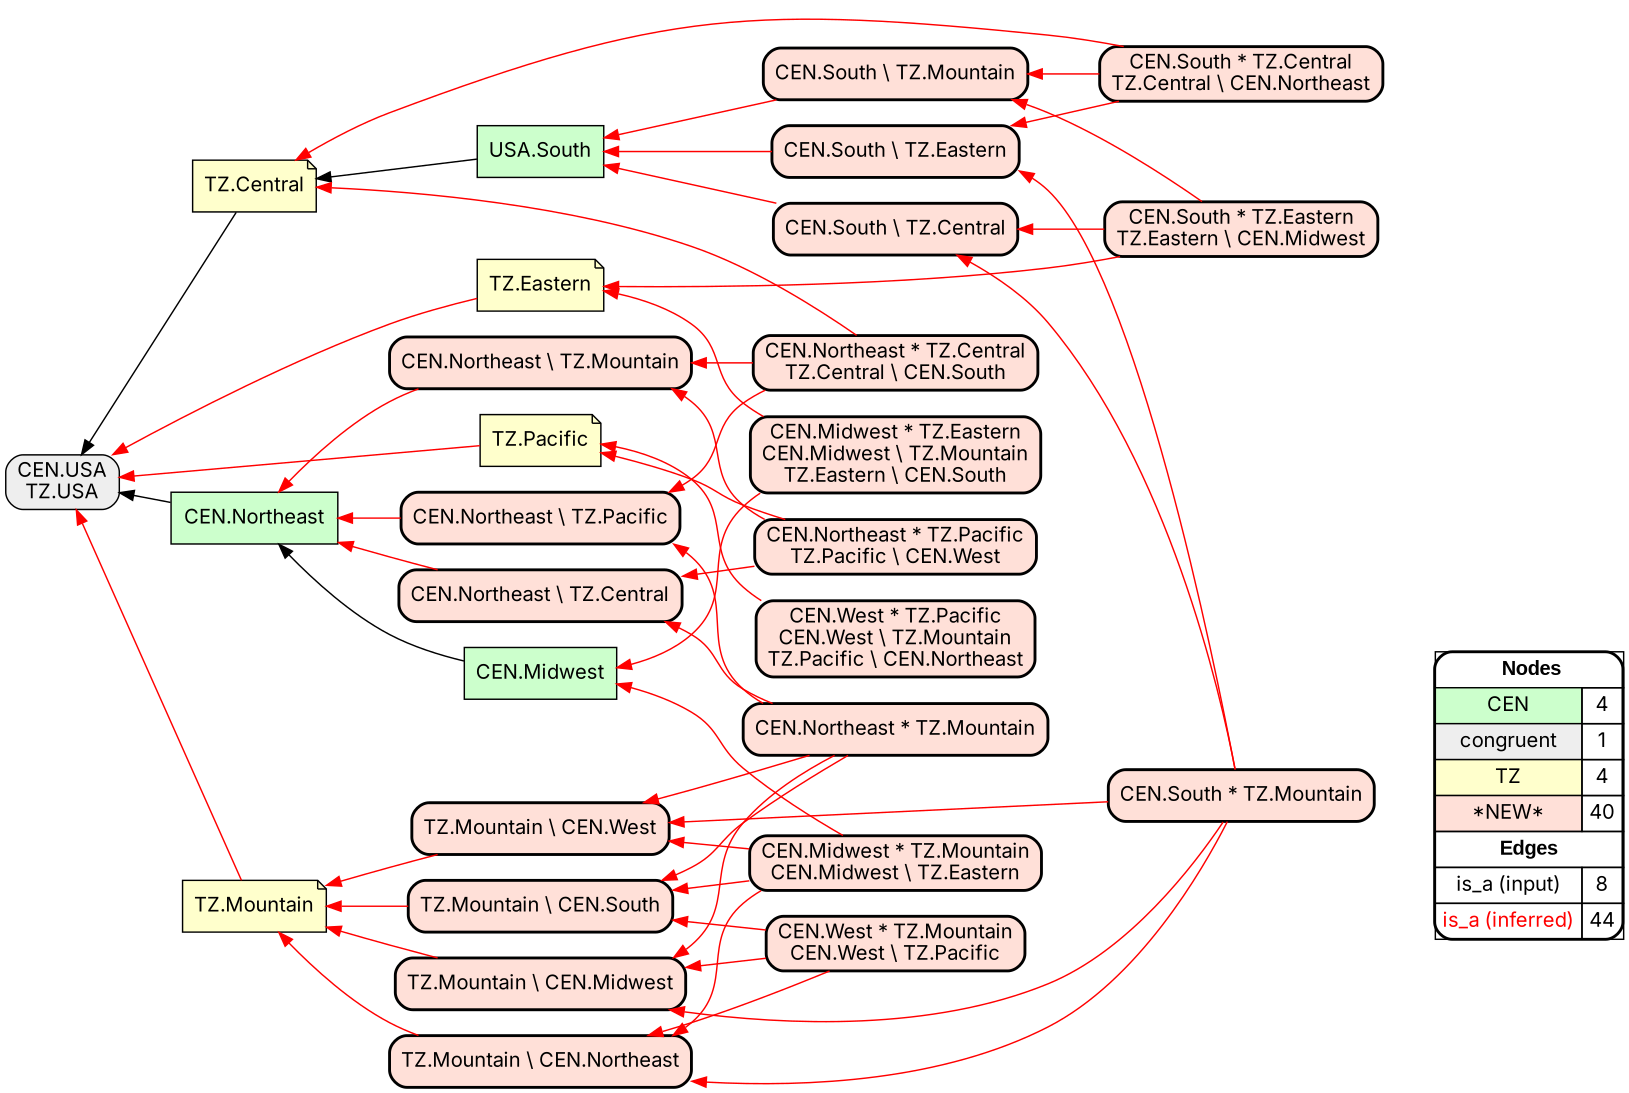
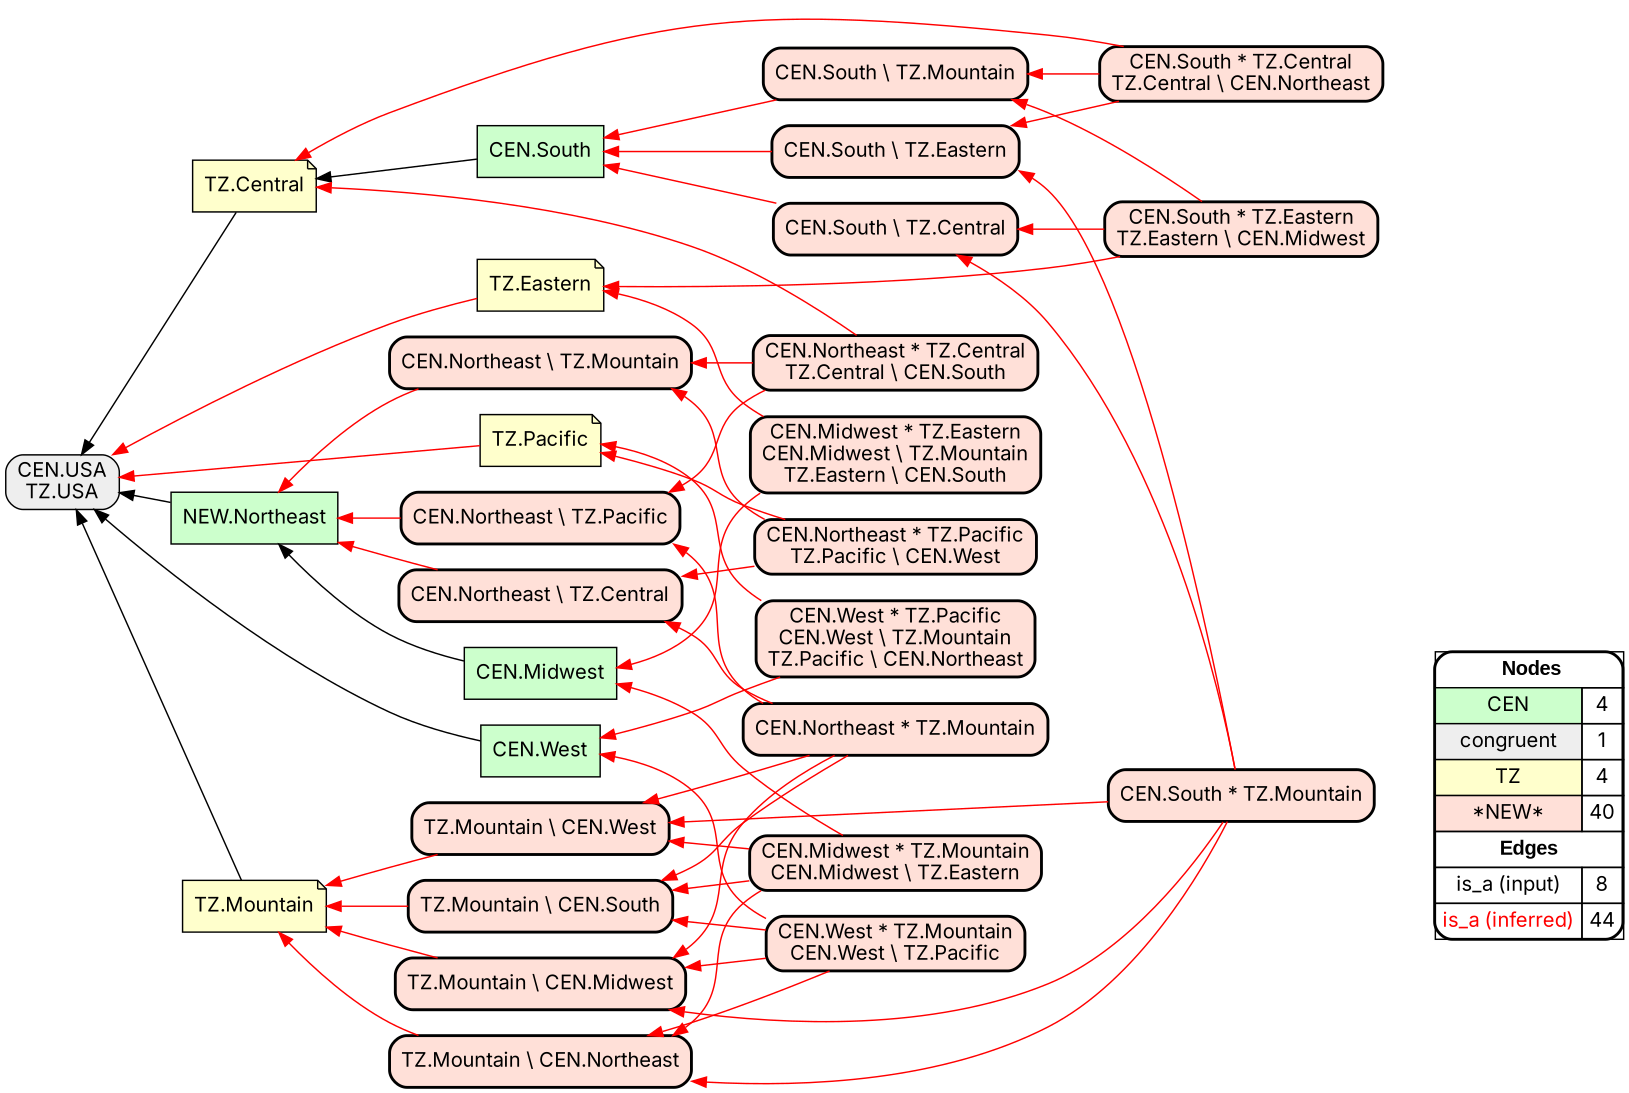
(540, 152) -> (540, 152)
(254, 518) -> (254, 518)
(162, 702) -> (162, 702)
none -> (540, 751)
